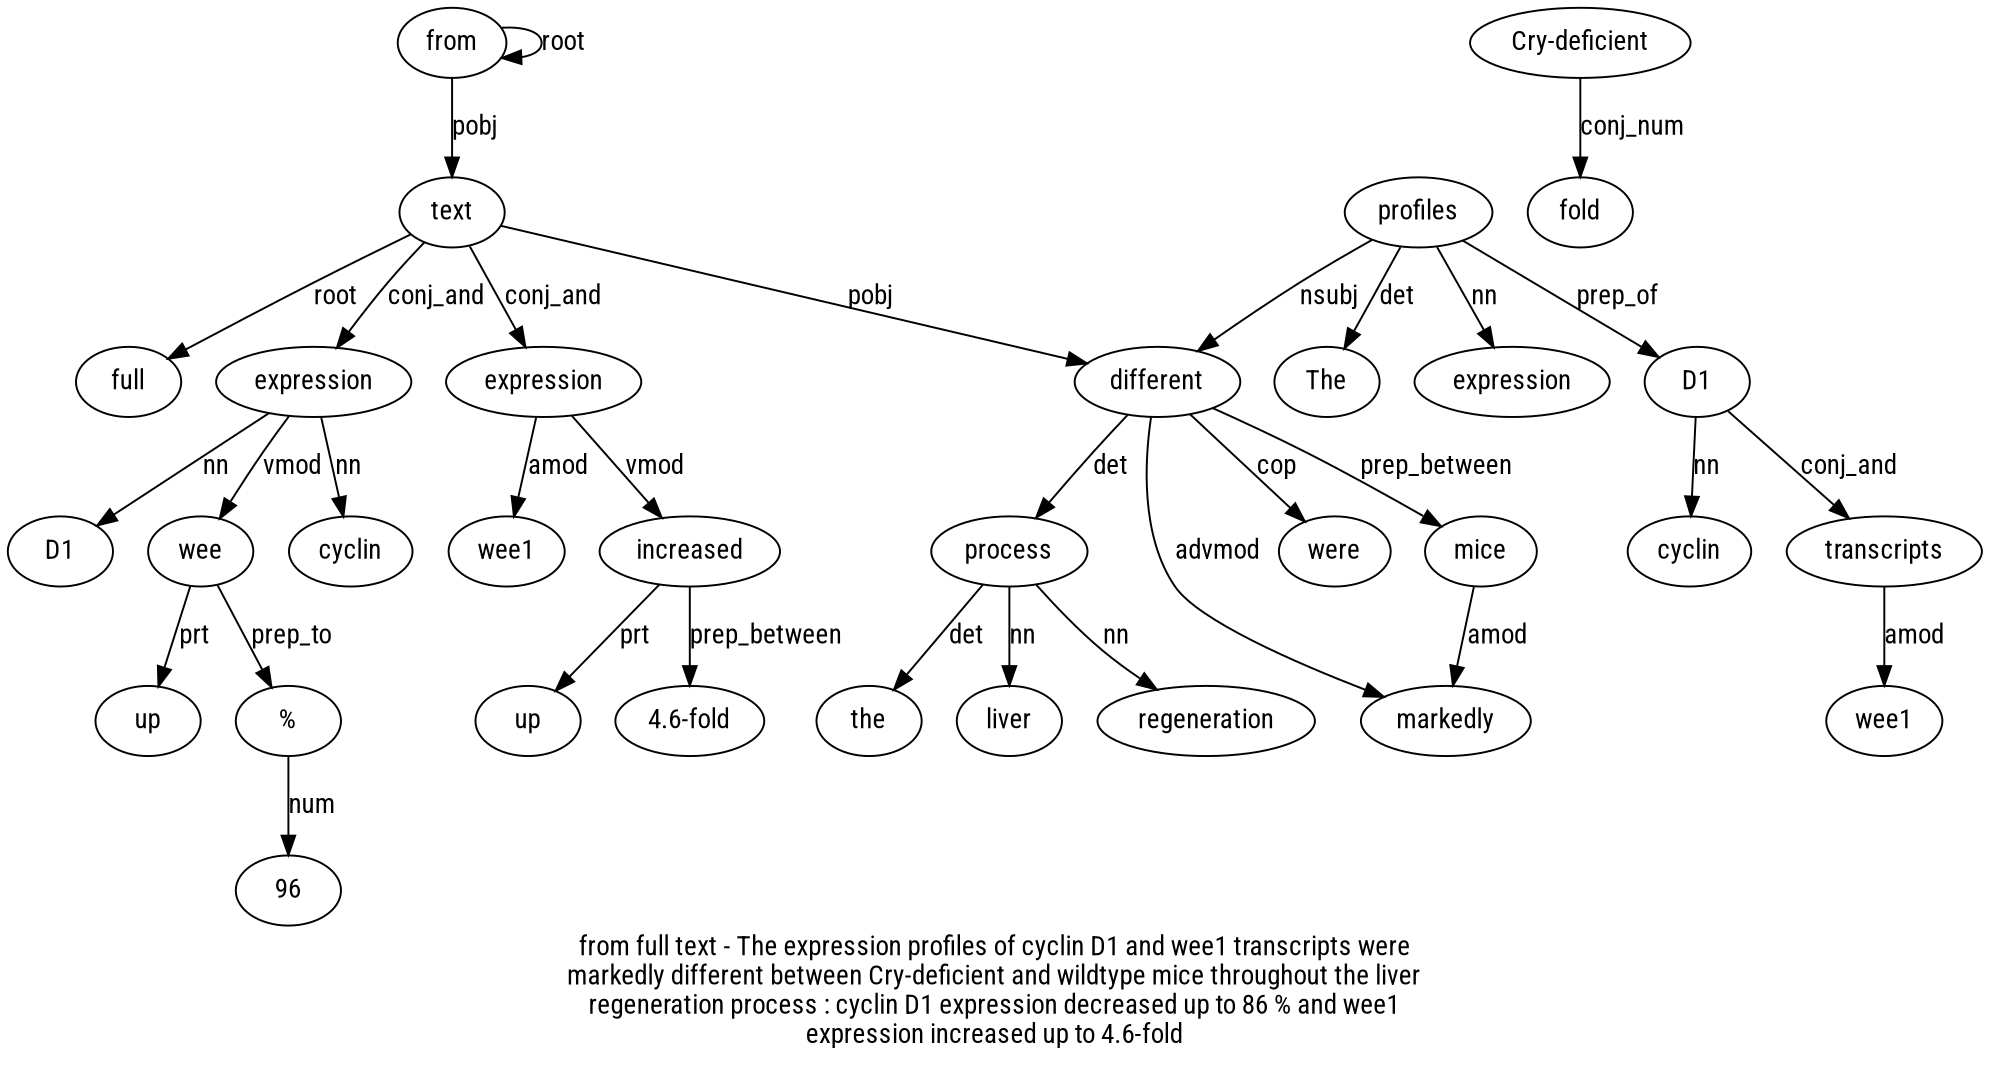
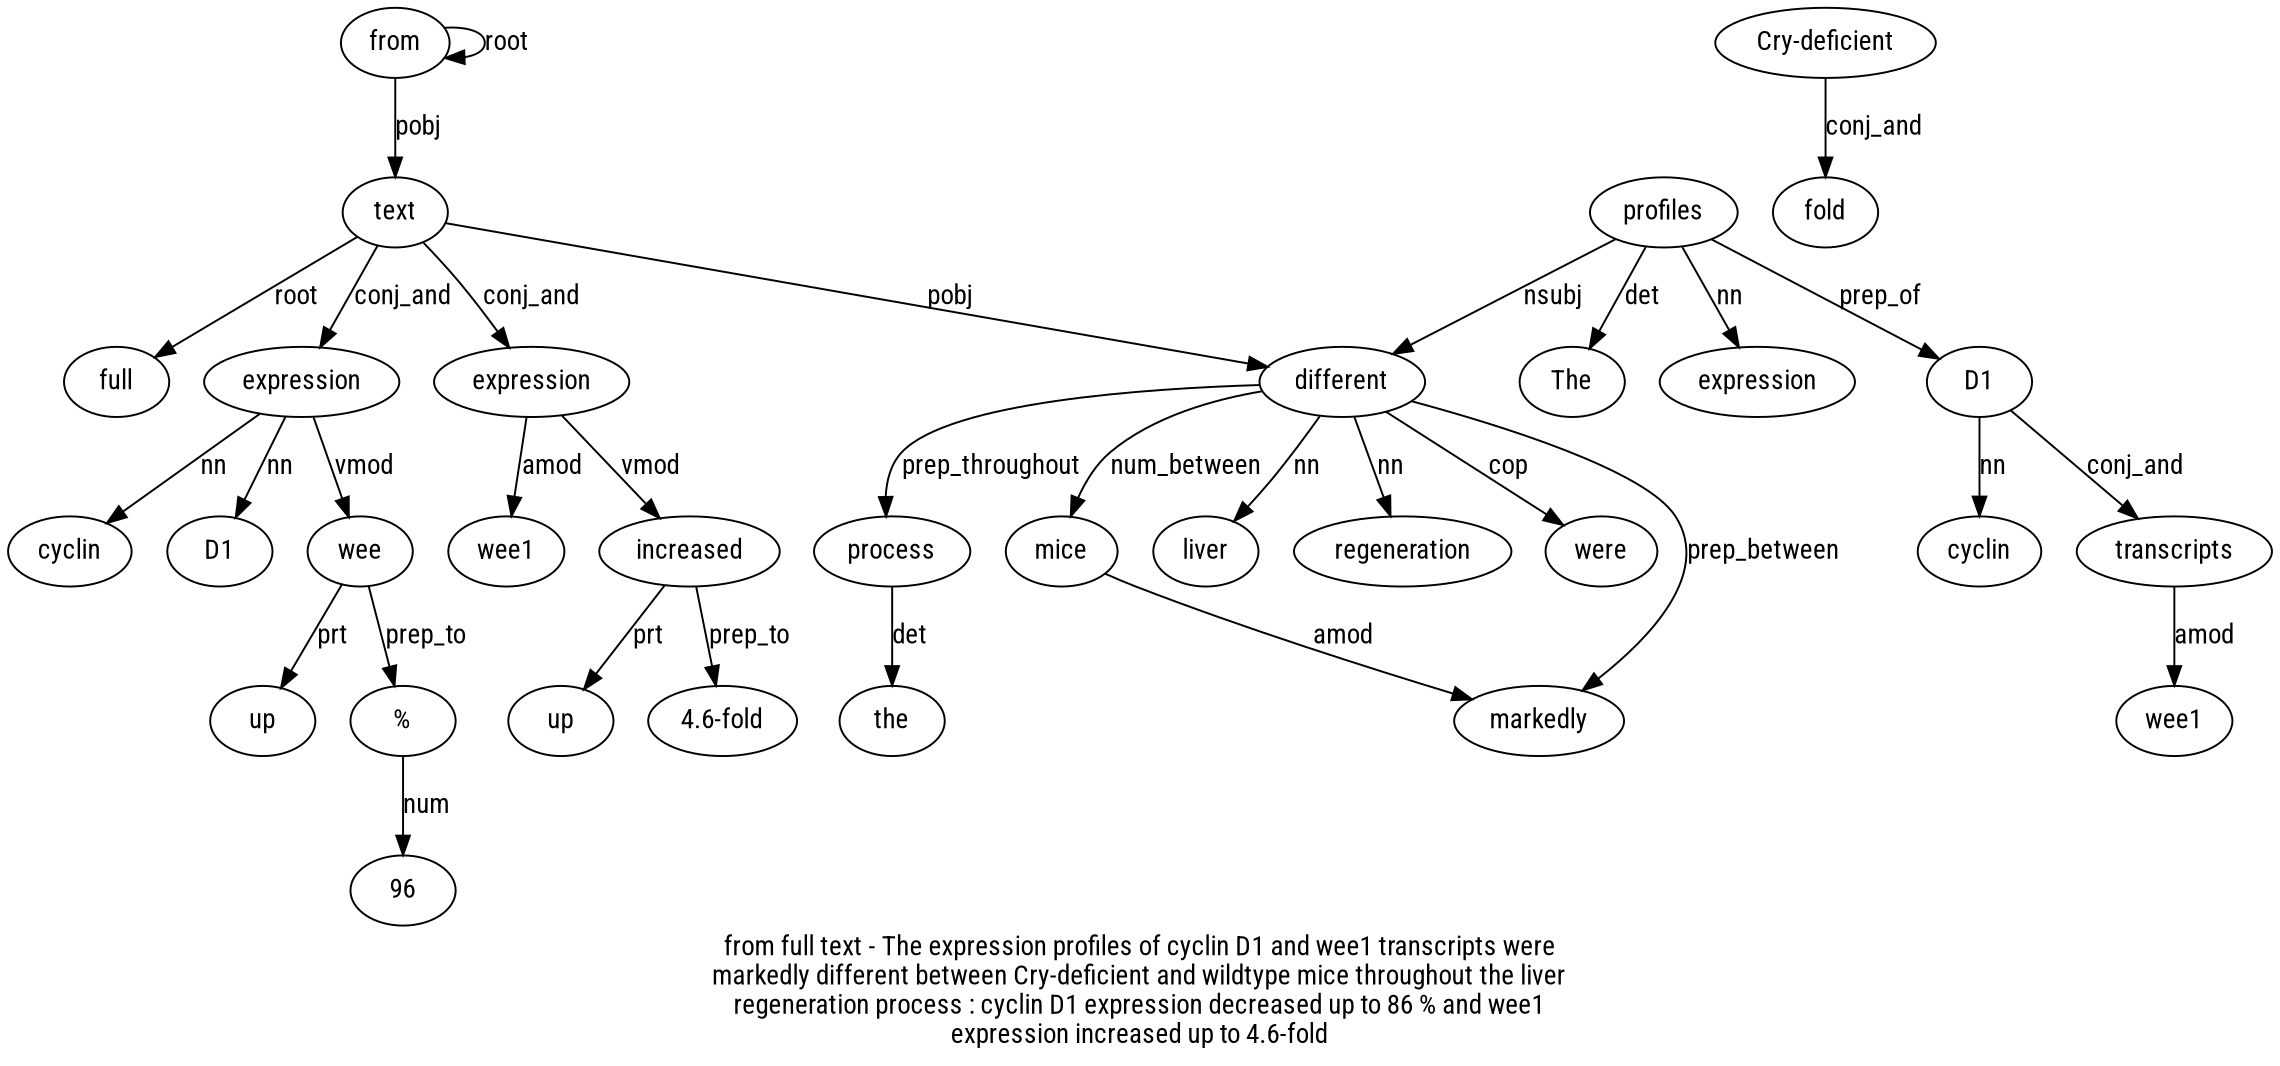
(1633, 128) -> (1874, 128)
(1112, 467) -> (992, 467)
(1437, 467) -> (1186, 467)
(1218, 551) -> (1764, 551)
(1009, 626) -> (1285, 463)
(1085, 635) -> (1369, 457)
(767, 636) -> (750, 636)
